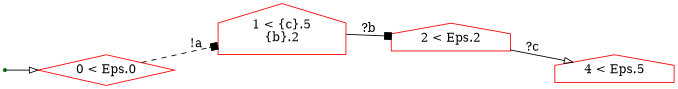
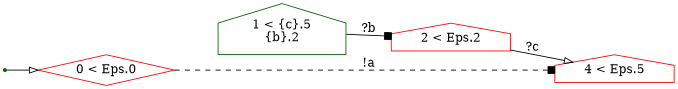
(282, 32) -> (282, 32)
(175, 55) -> (360, 70)
